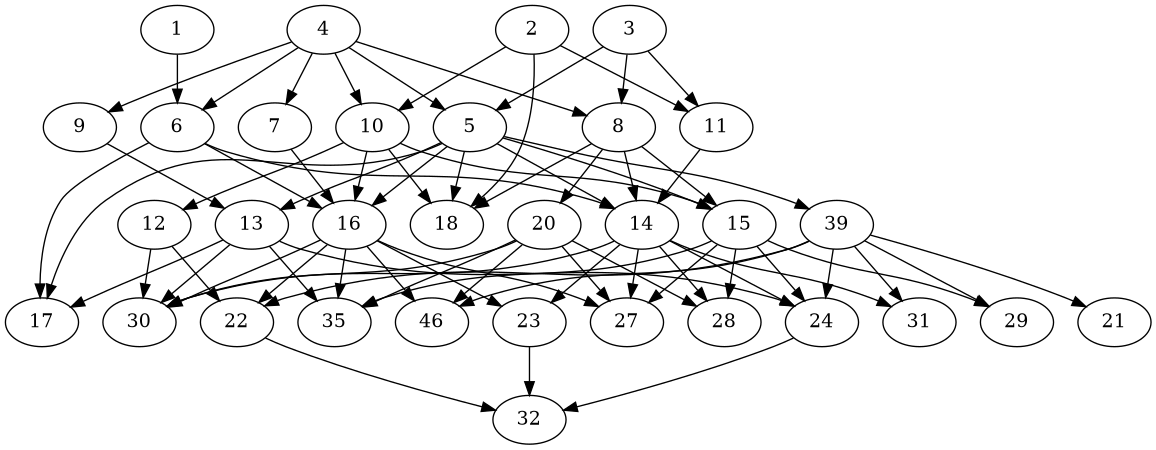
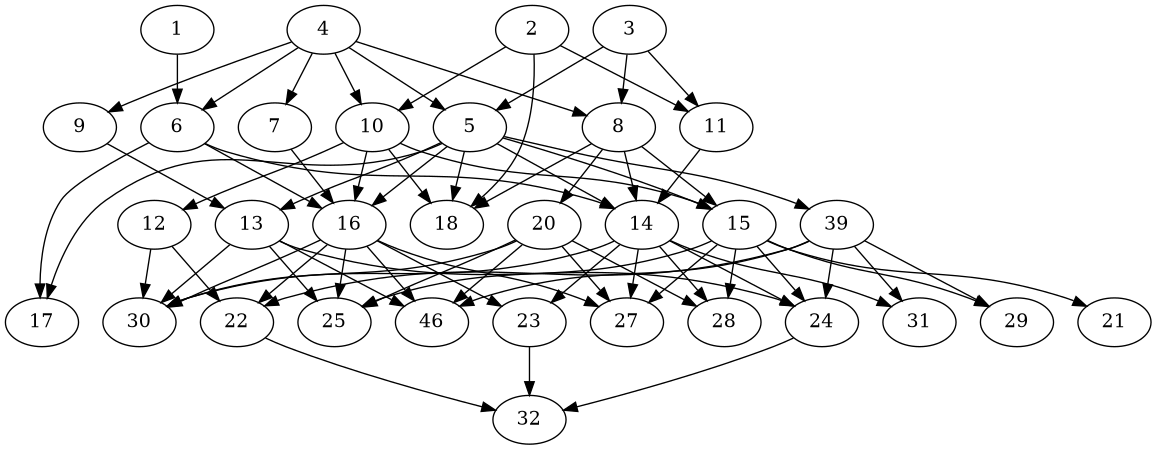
(973, 265) -> (951, 275)
(157, 269) -> (327, 266)
(334, 322) -> (334, 322)
